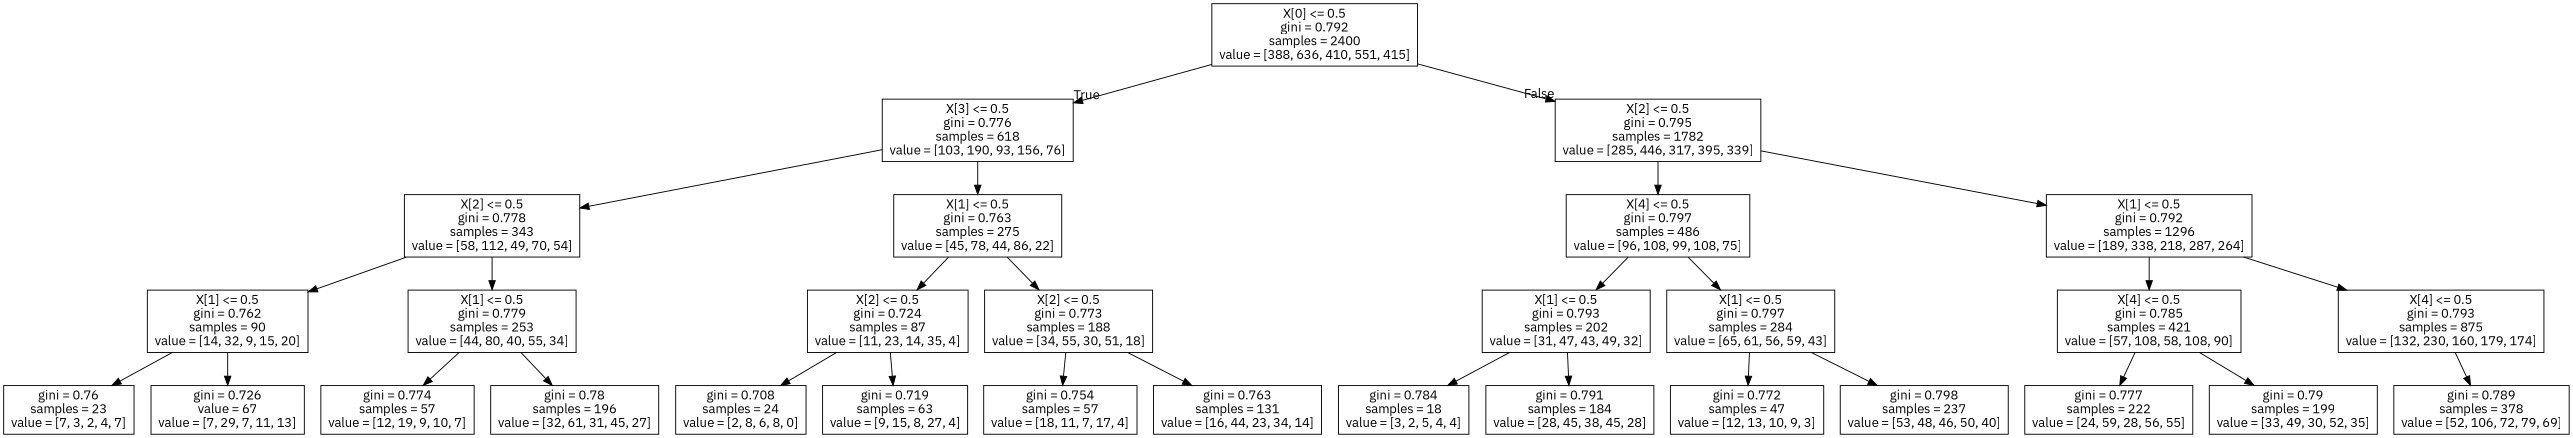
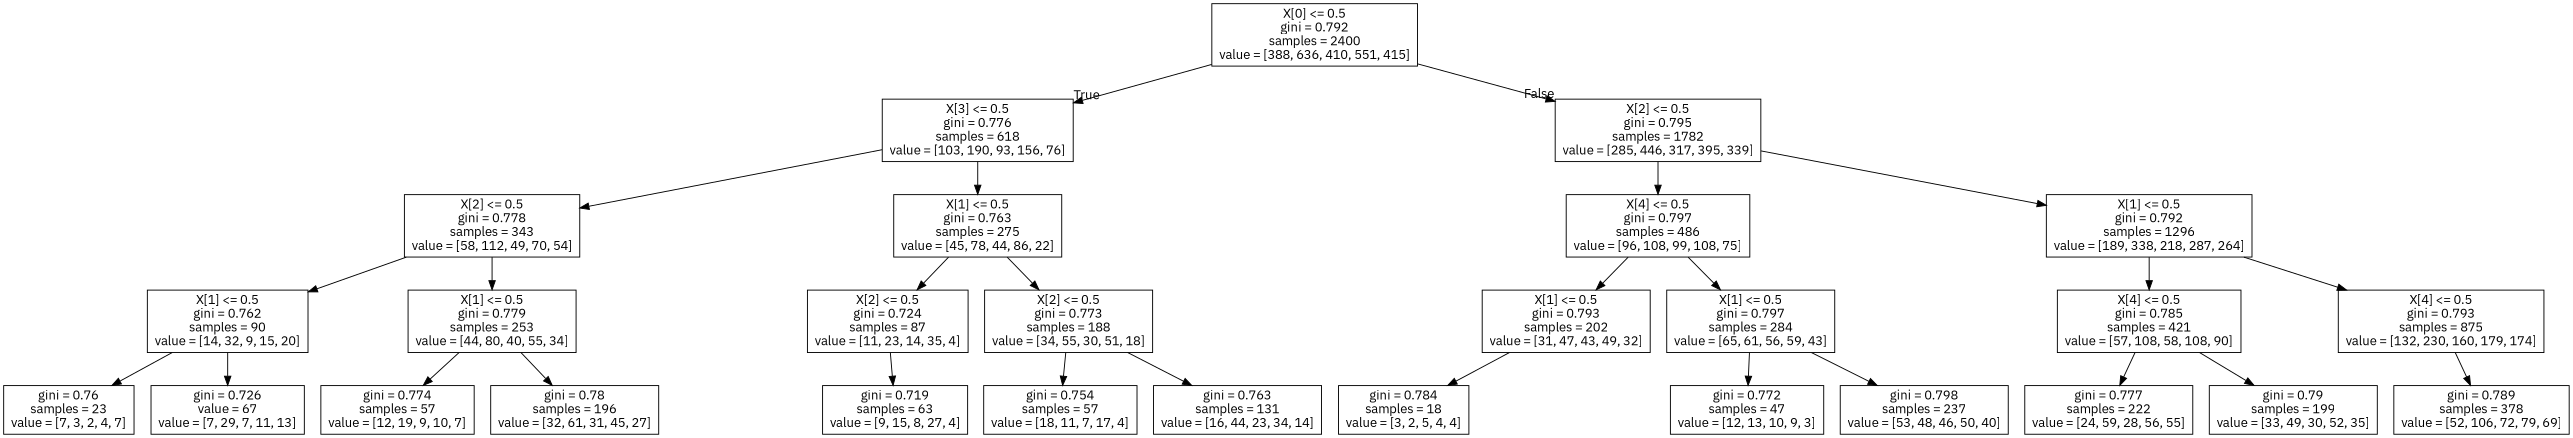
(741, 410) -> none
(1570, 410) -> none
